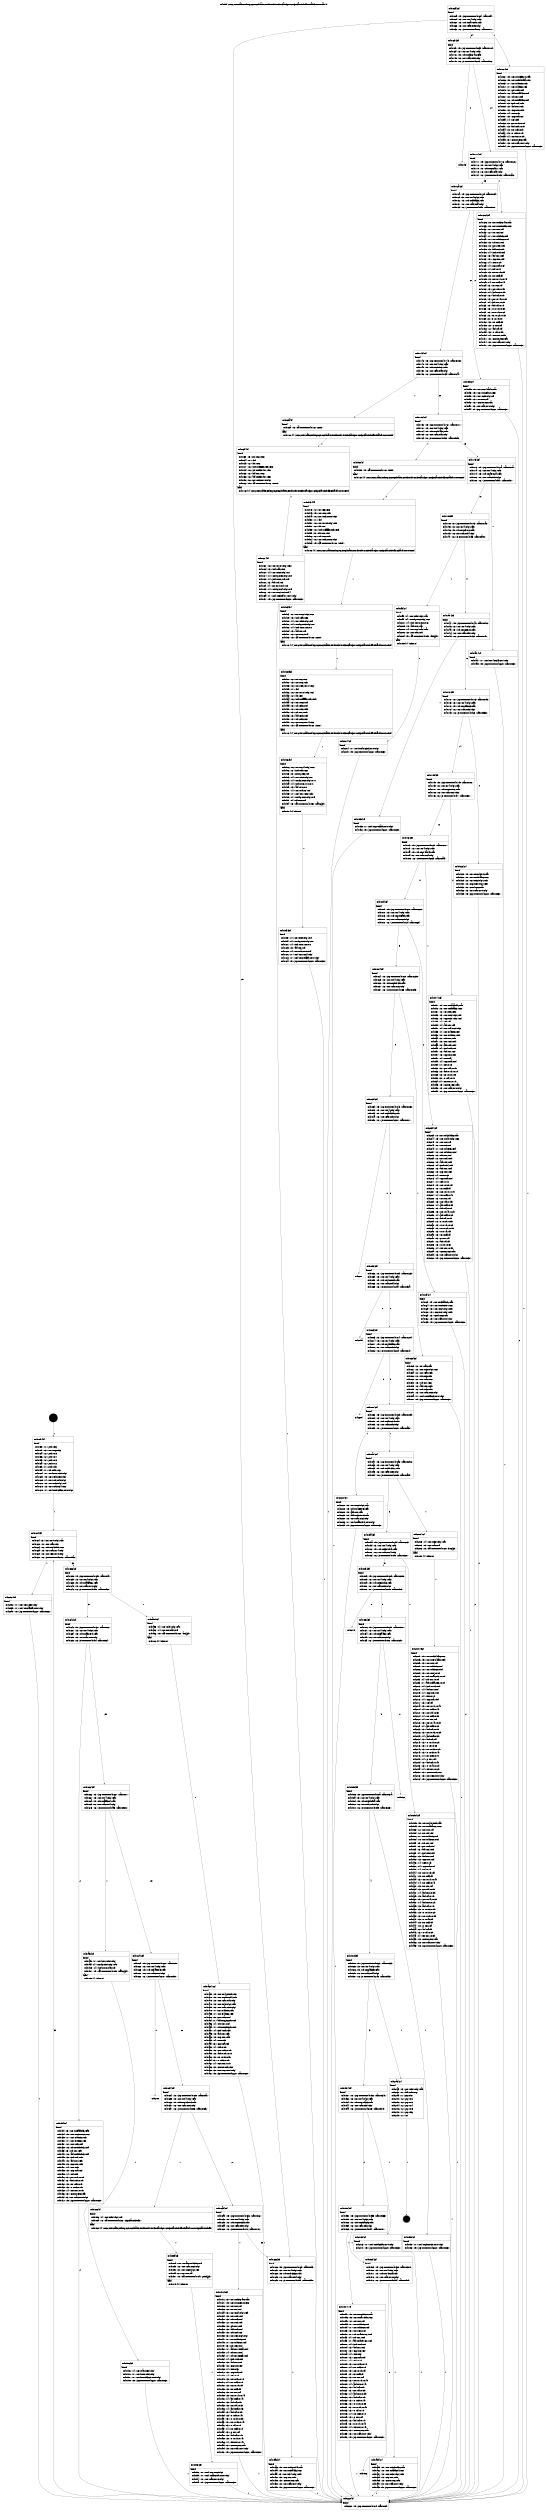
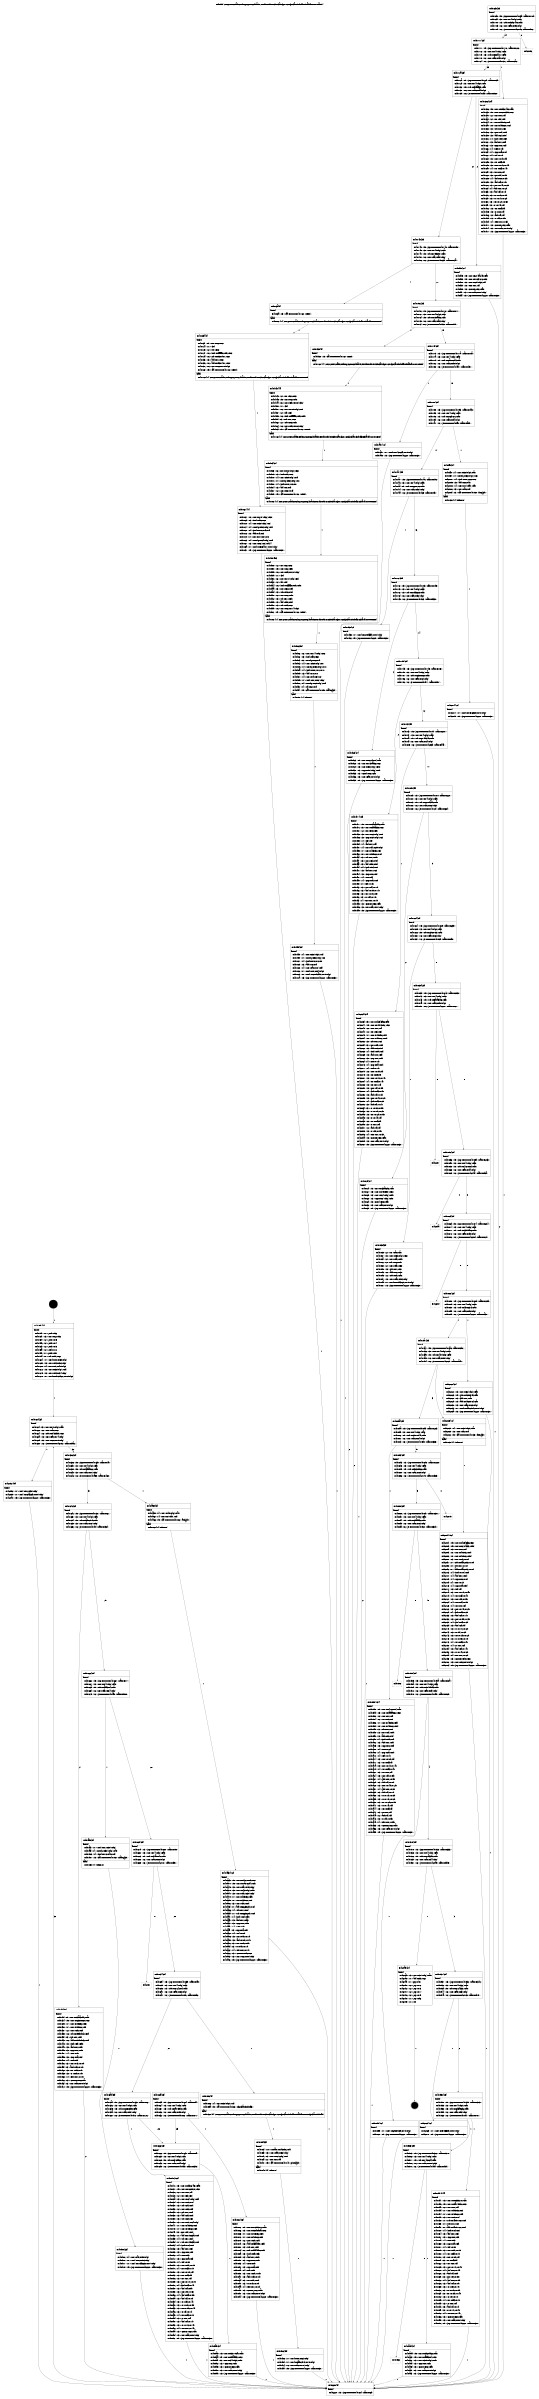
(471, 35) -> none
